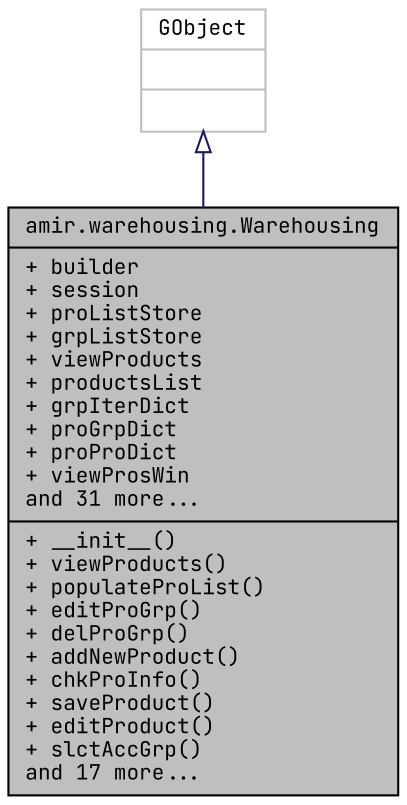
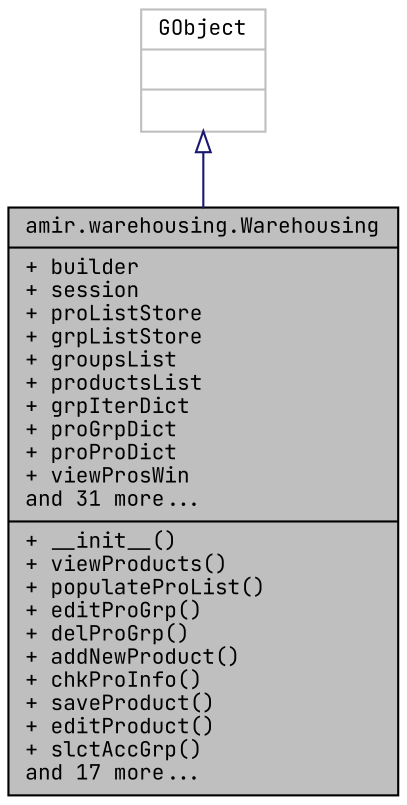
(115, 360) -> (102, 360)
